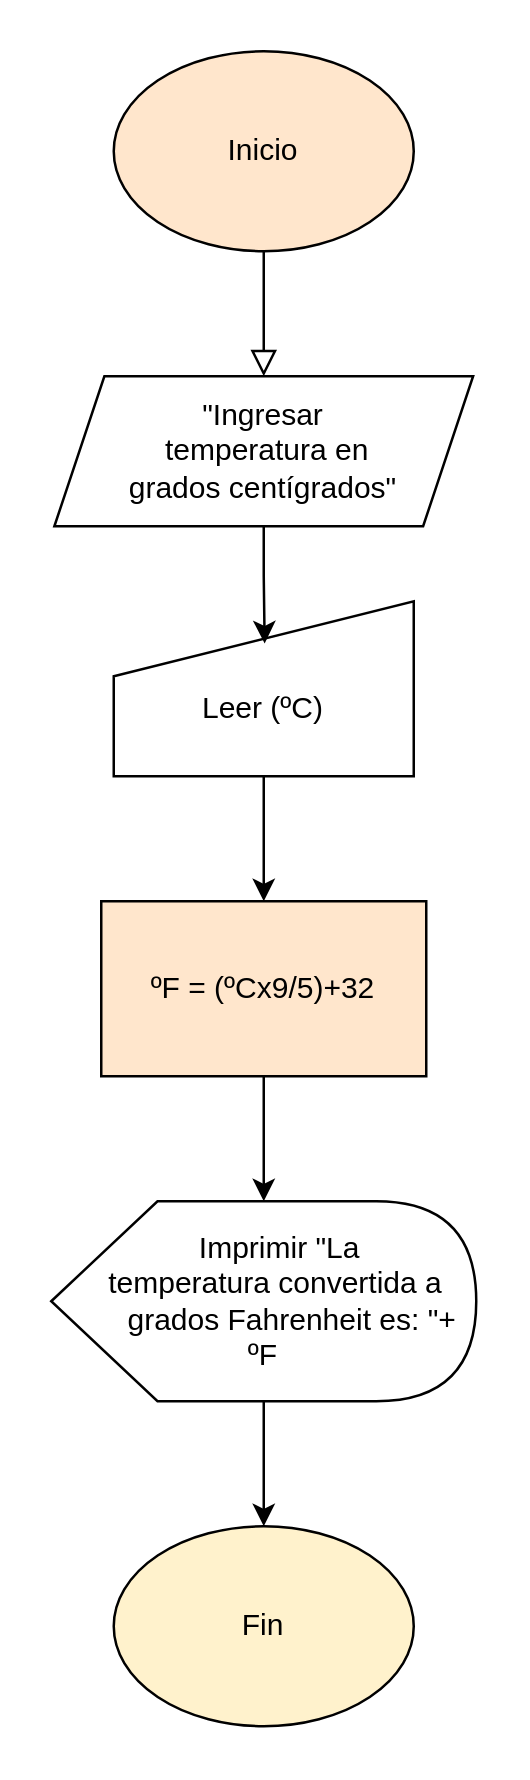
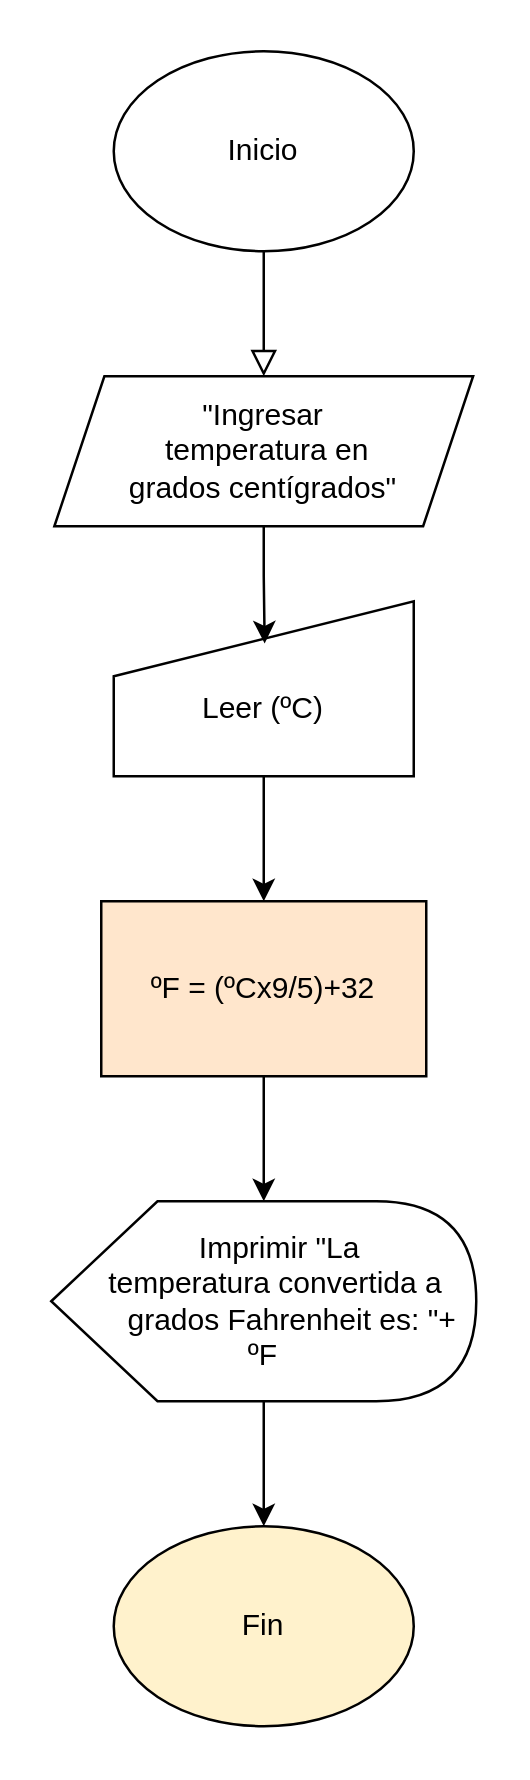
(264, 151) -> (264, 151)
